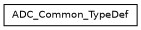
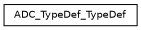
(71, 15) -> (71, 15)
